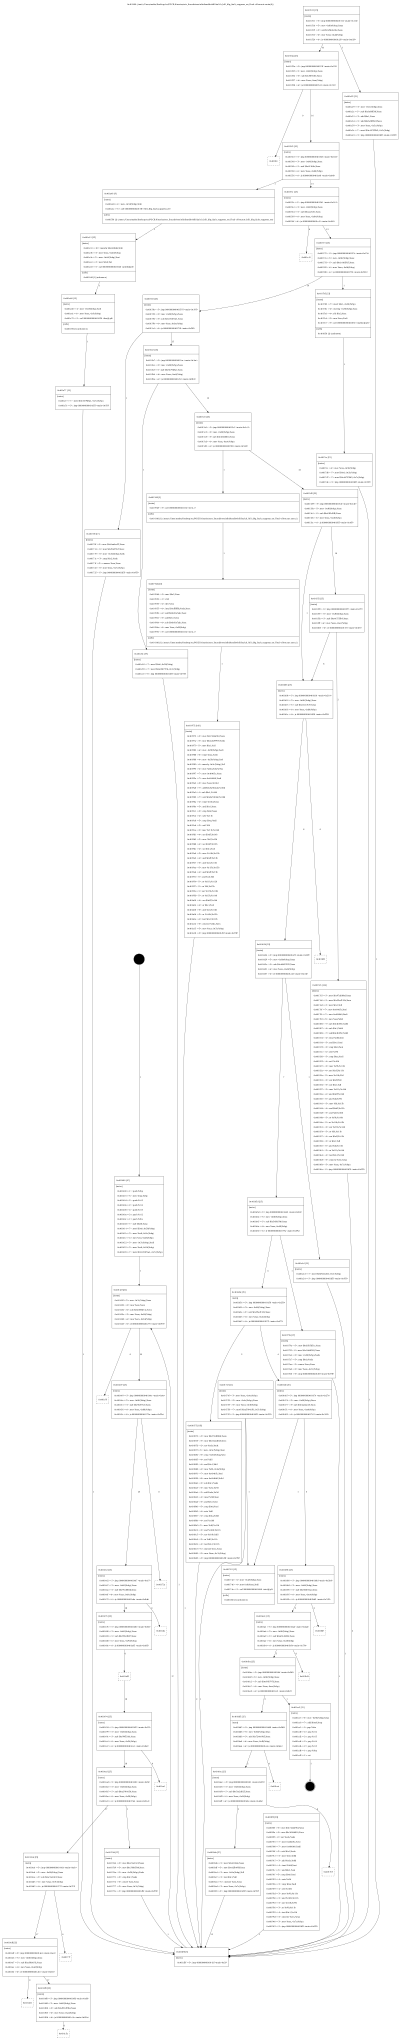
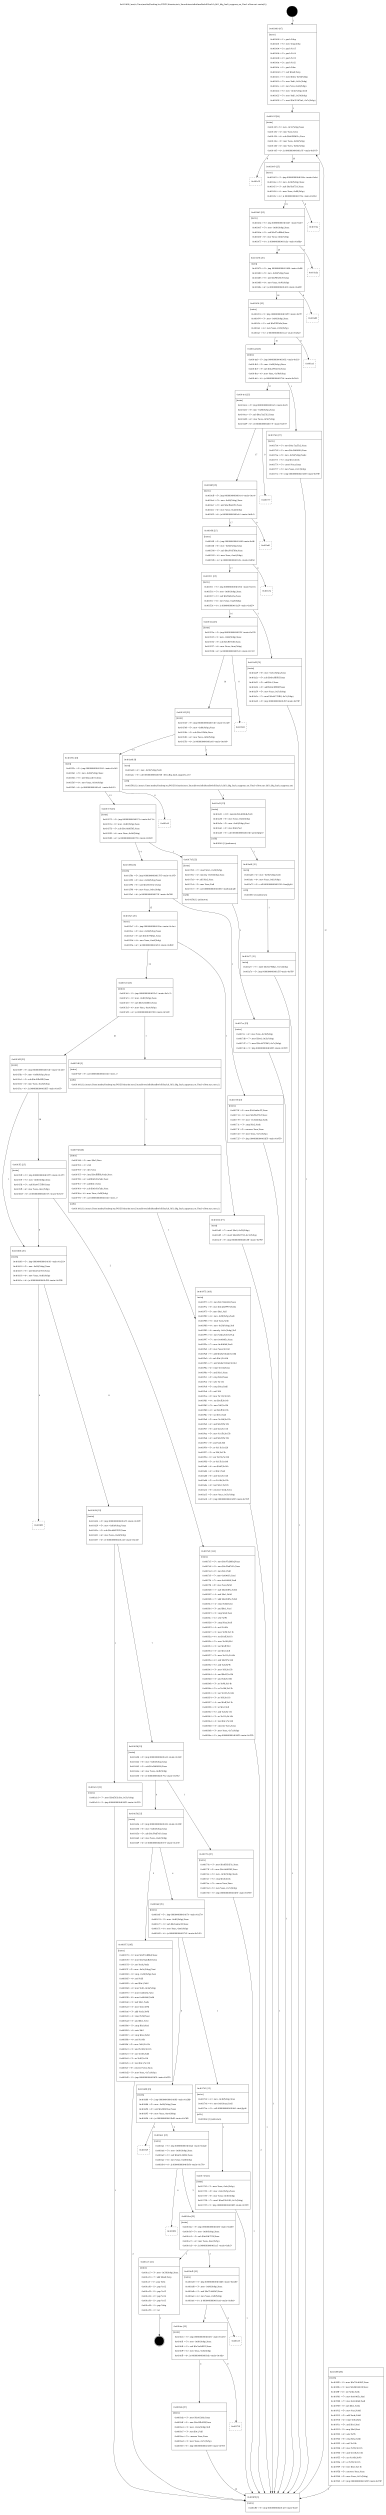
none -> (230, 567)
(247, 1491) -> (222, 2147)
(124, 1696) -> (277, 295)
